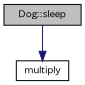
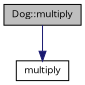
(43, 15) -> (43, 15)
